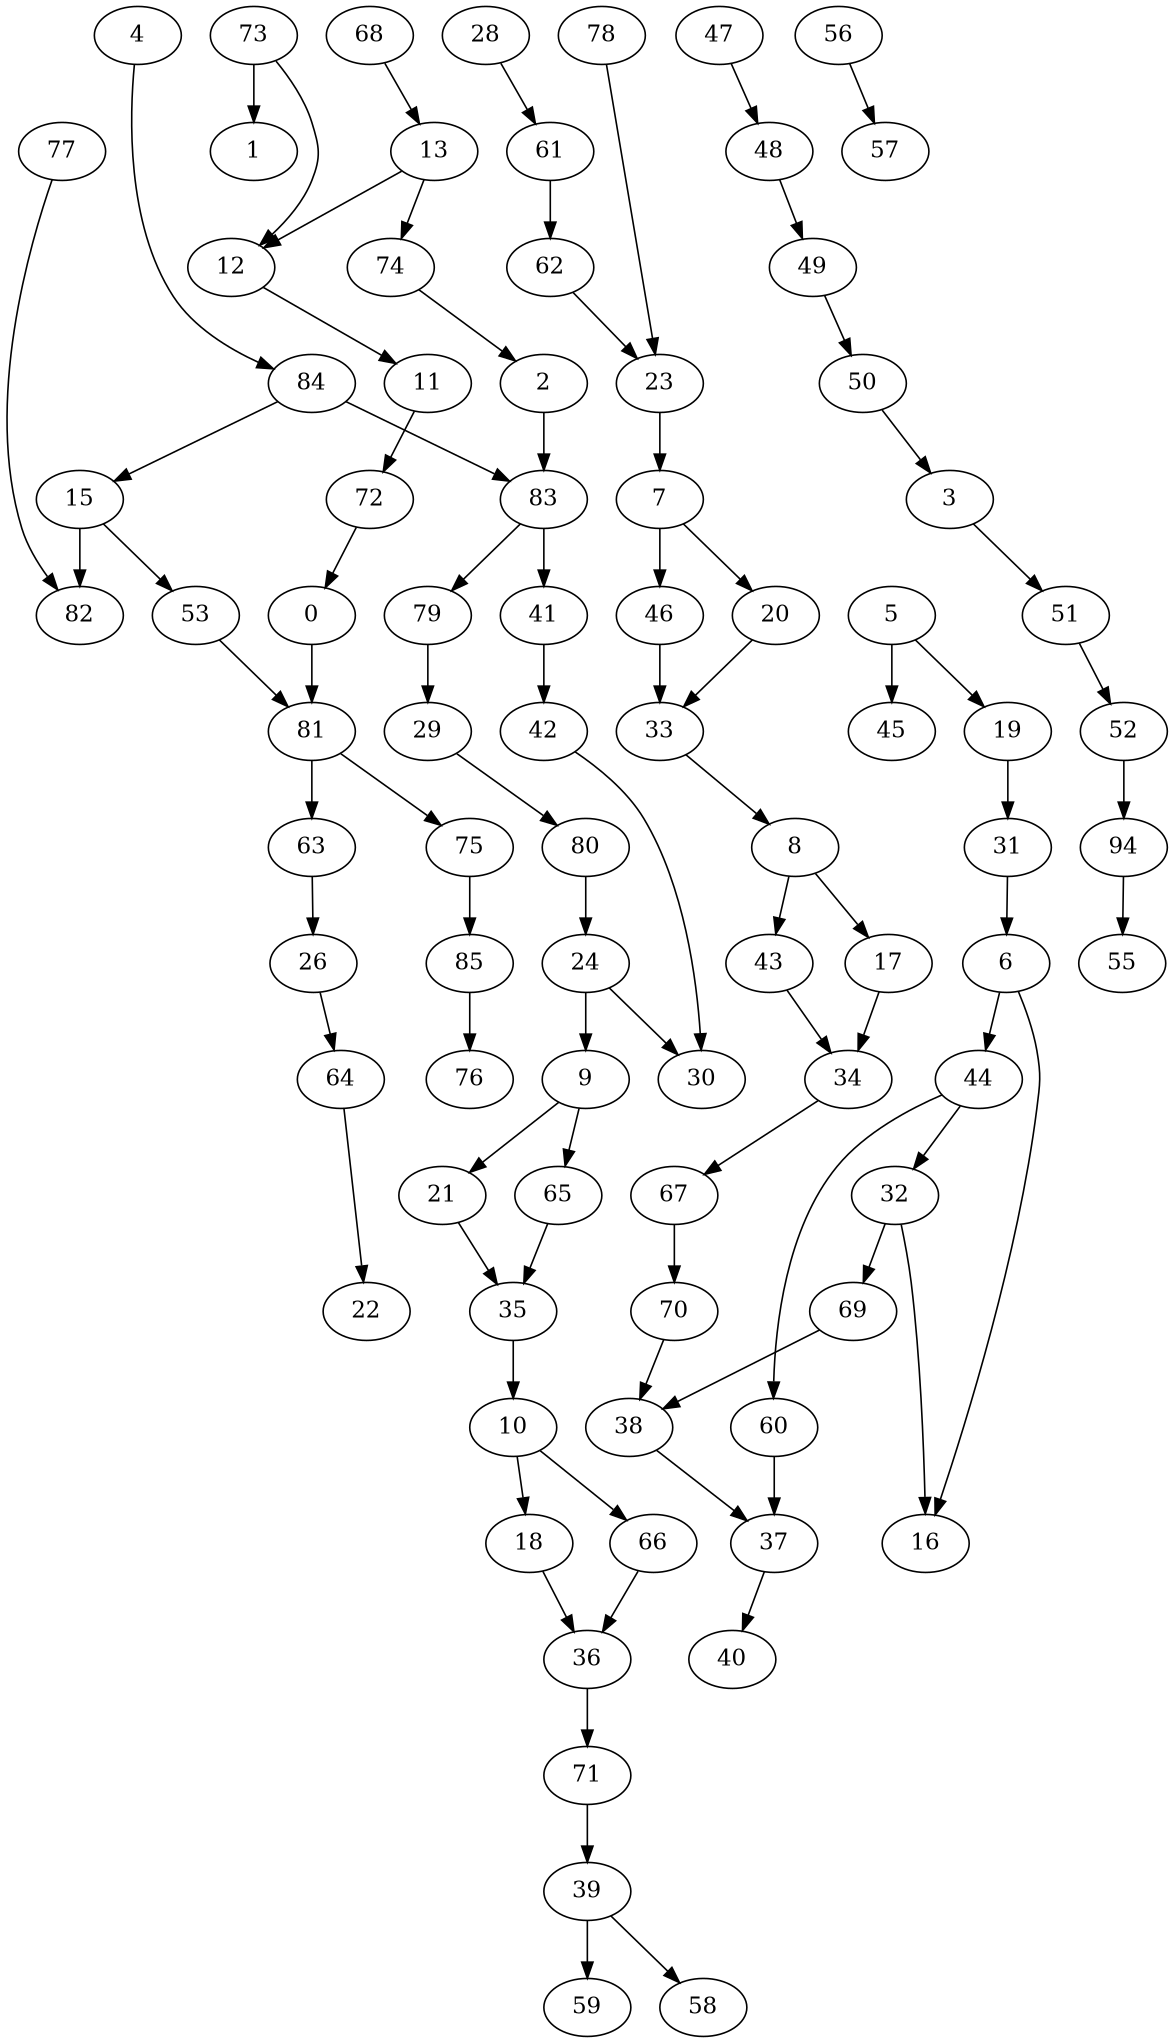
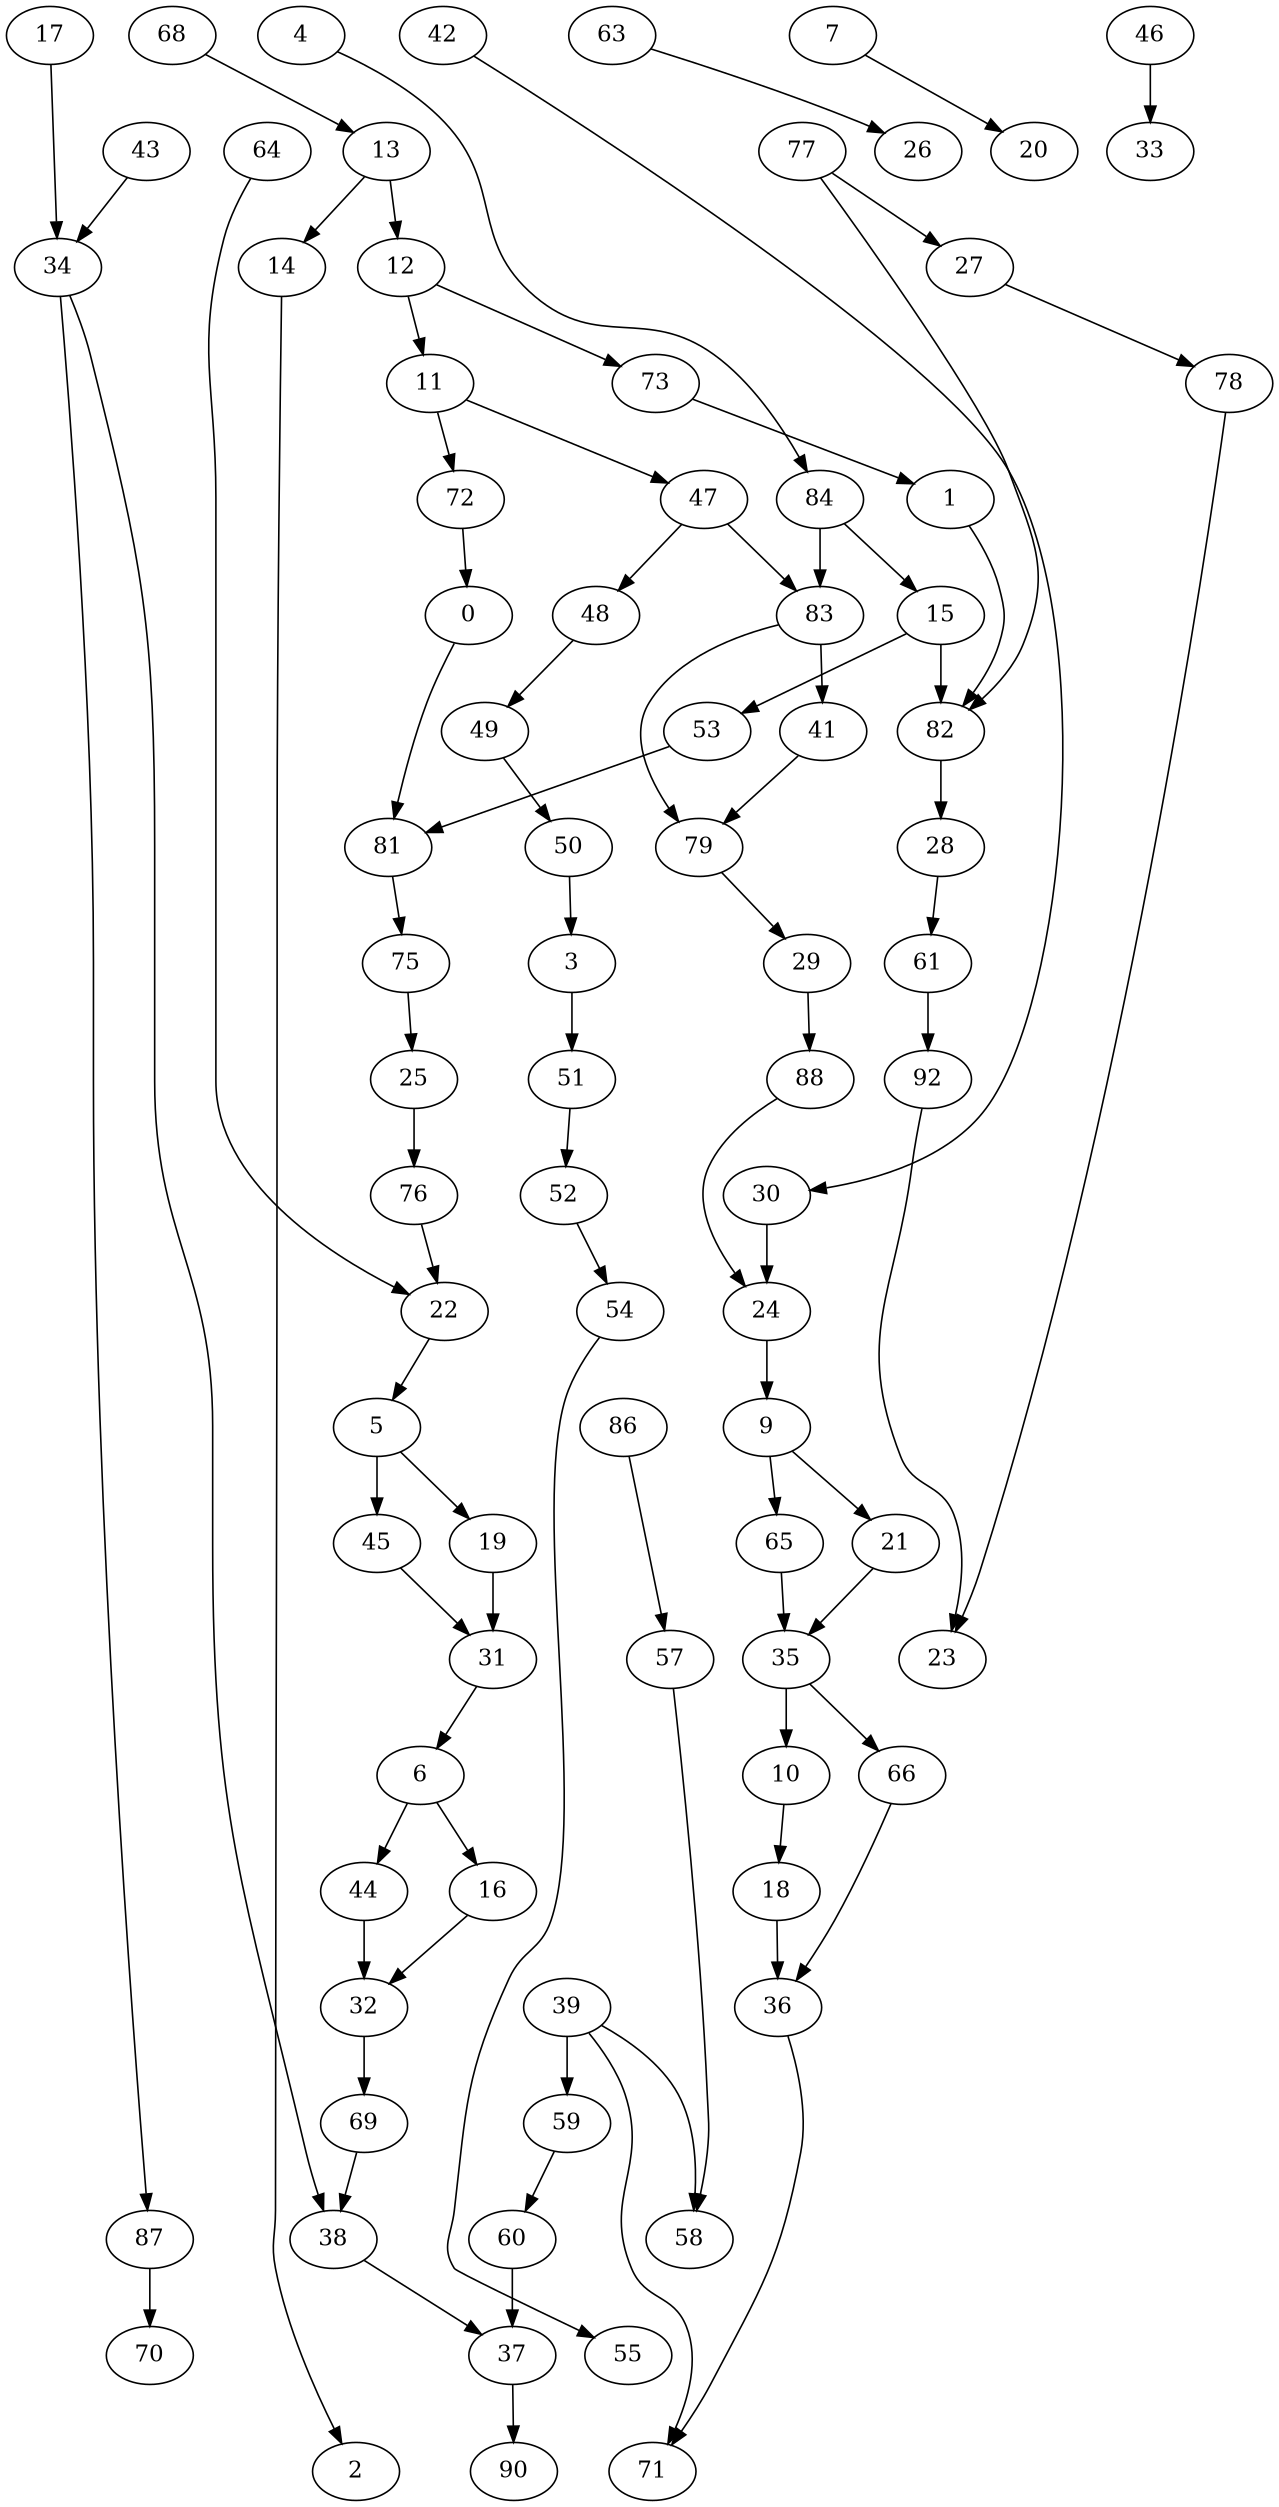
(839, 35) -> (624, 1427)
(318, 150) -> (521, 322)
(391, 267) -> (282, 267)
(550, 267) -> (928, 1079)
none -> (970, 267)
(544, 434) -> (756, 552)
(660, 434) -> none
none -> (560, 438)
(660, 550) -> none
none -> (1004, 609)
(544, 666) -> (767, 784)
(724, 668) -> none
(312, 782) -> none
none -> (941, 782)
(586, 847) -> (810, 1079)
(795, 847) -> none
(1124, 847) -> (620, 1311)
(470, 963) -> (414, 1079)
(325, 1013) -> none
(638, 1016) -> (767, 1246)
(674, 1195) -> (150, 2239)
(811, 1209) -> (544, 2174)
none -> (427, 1246)
(919, 1360) -> (435, 1944)
none -> (415, 1362)
(655, 1362) -> (182, 1246)
(577, 1480) -> (838, 1712)
none -> (429, 1596)
(732, 1659) -> (514, 2471)
(587, 1826) -> (623, 2239)
none -> (698, 1941)
